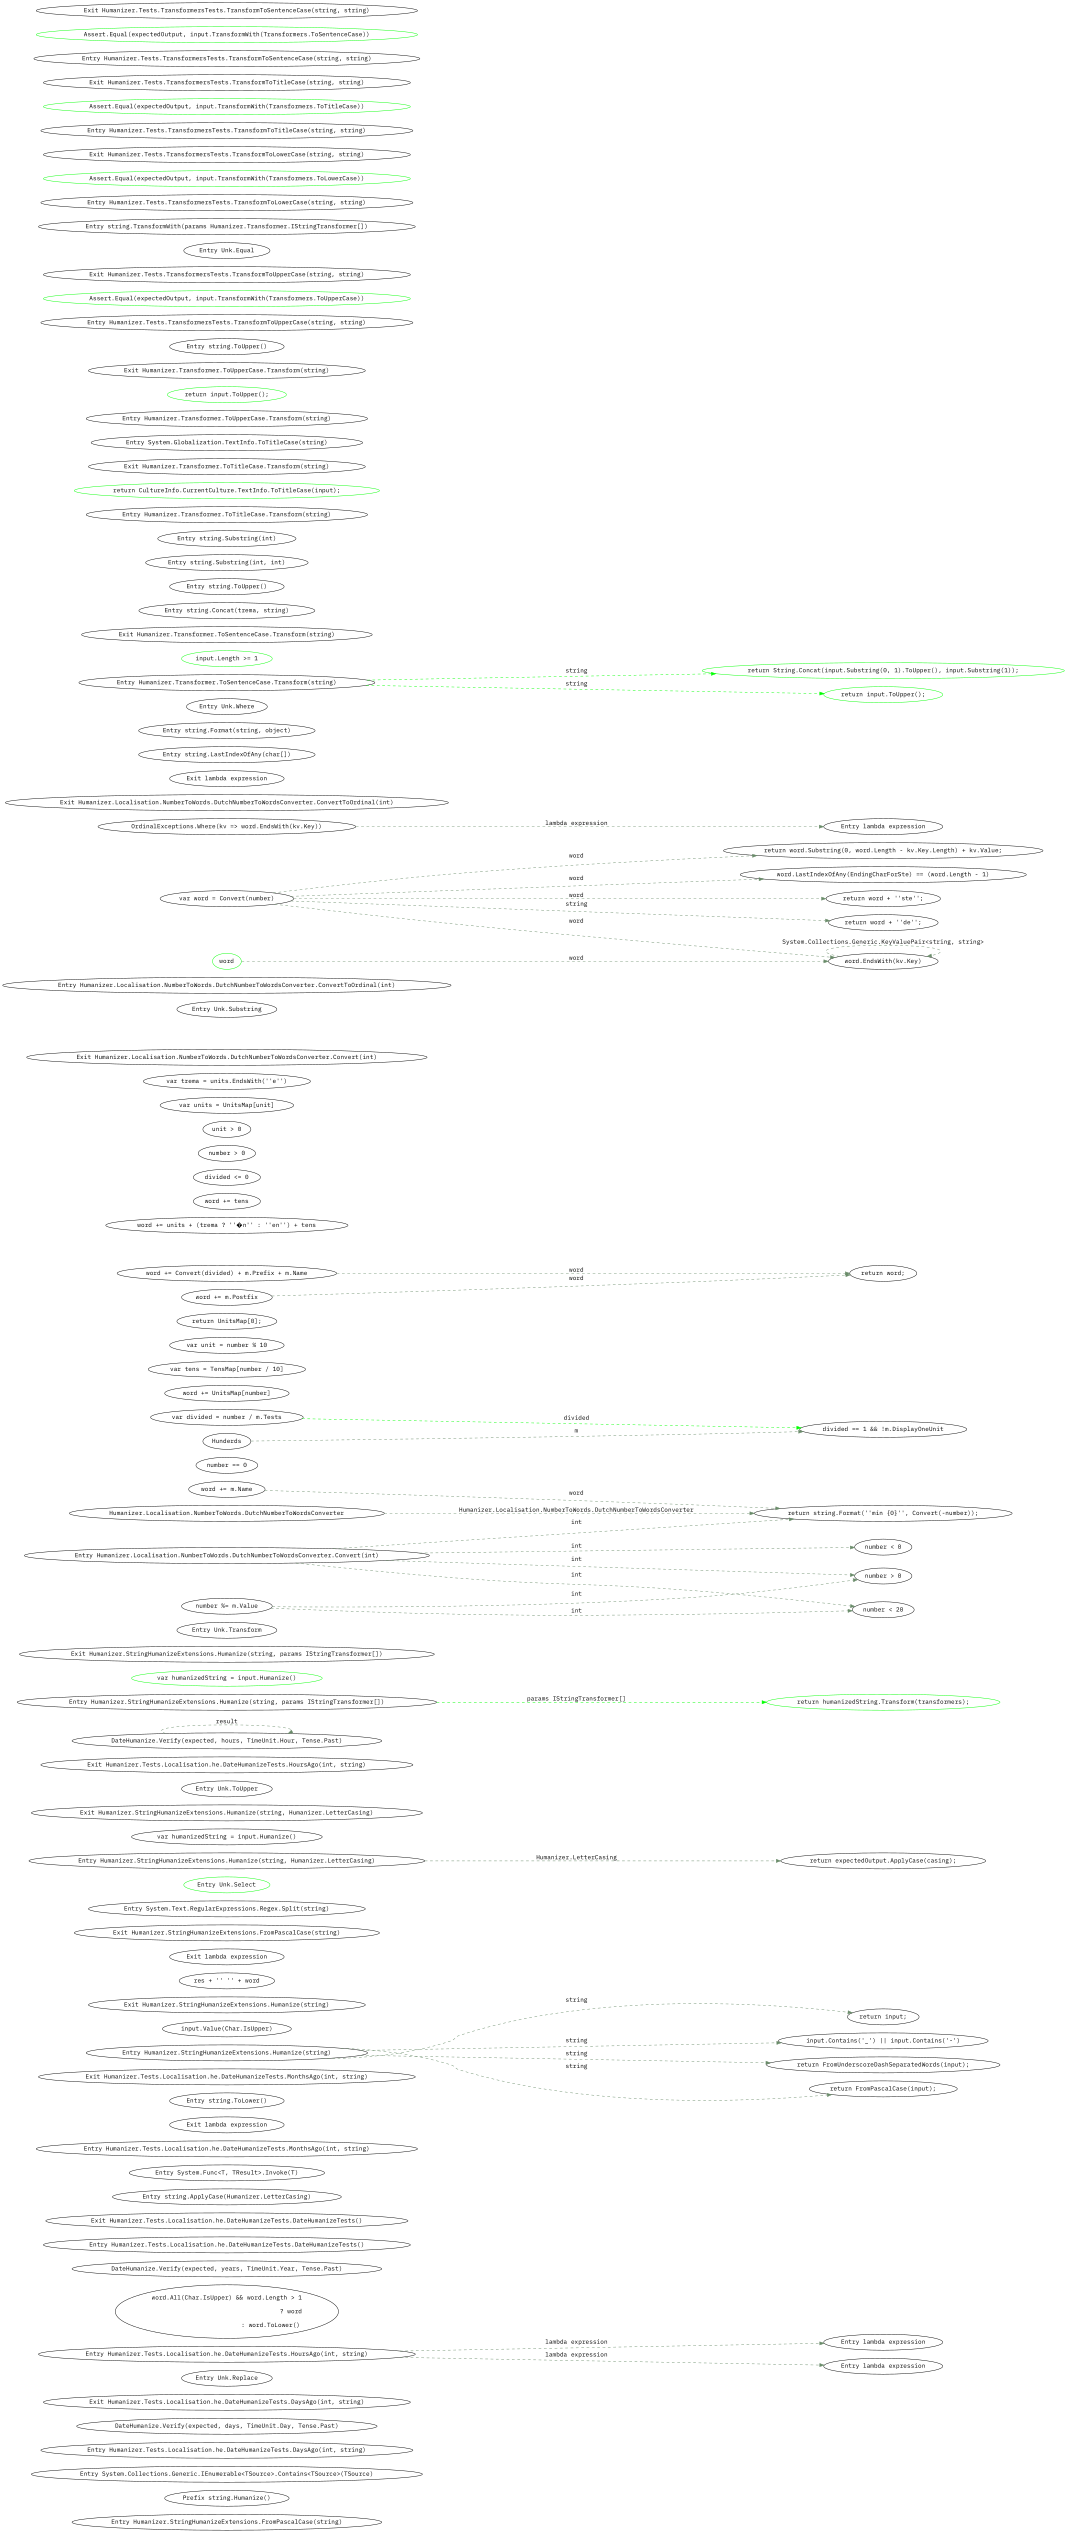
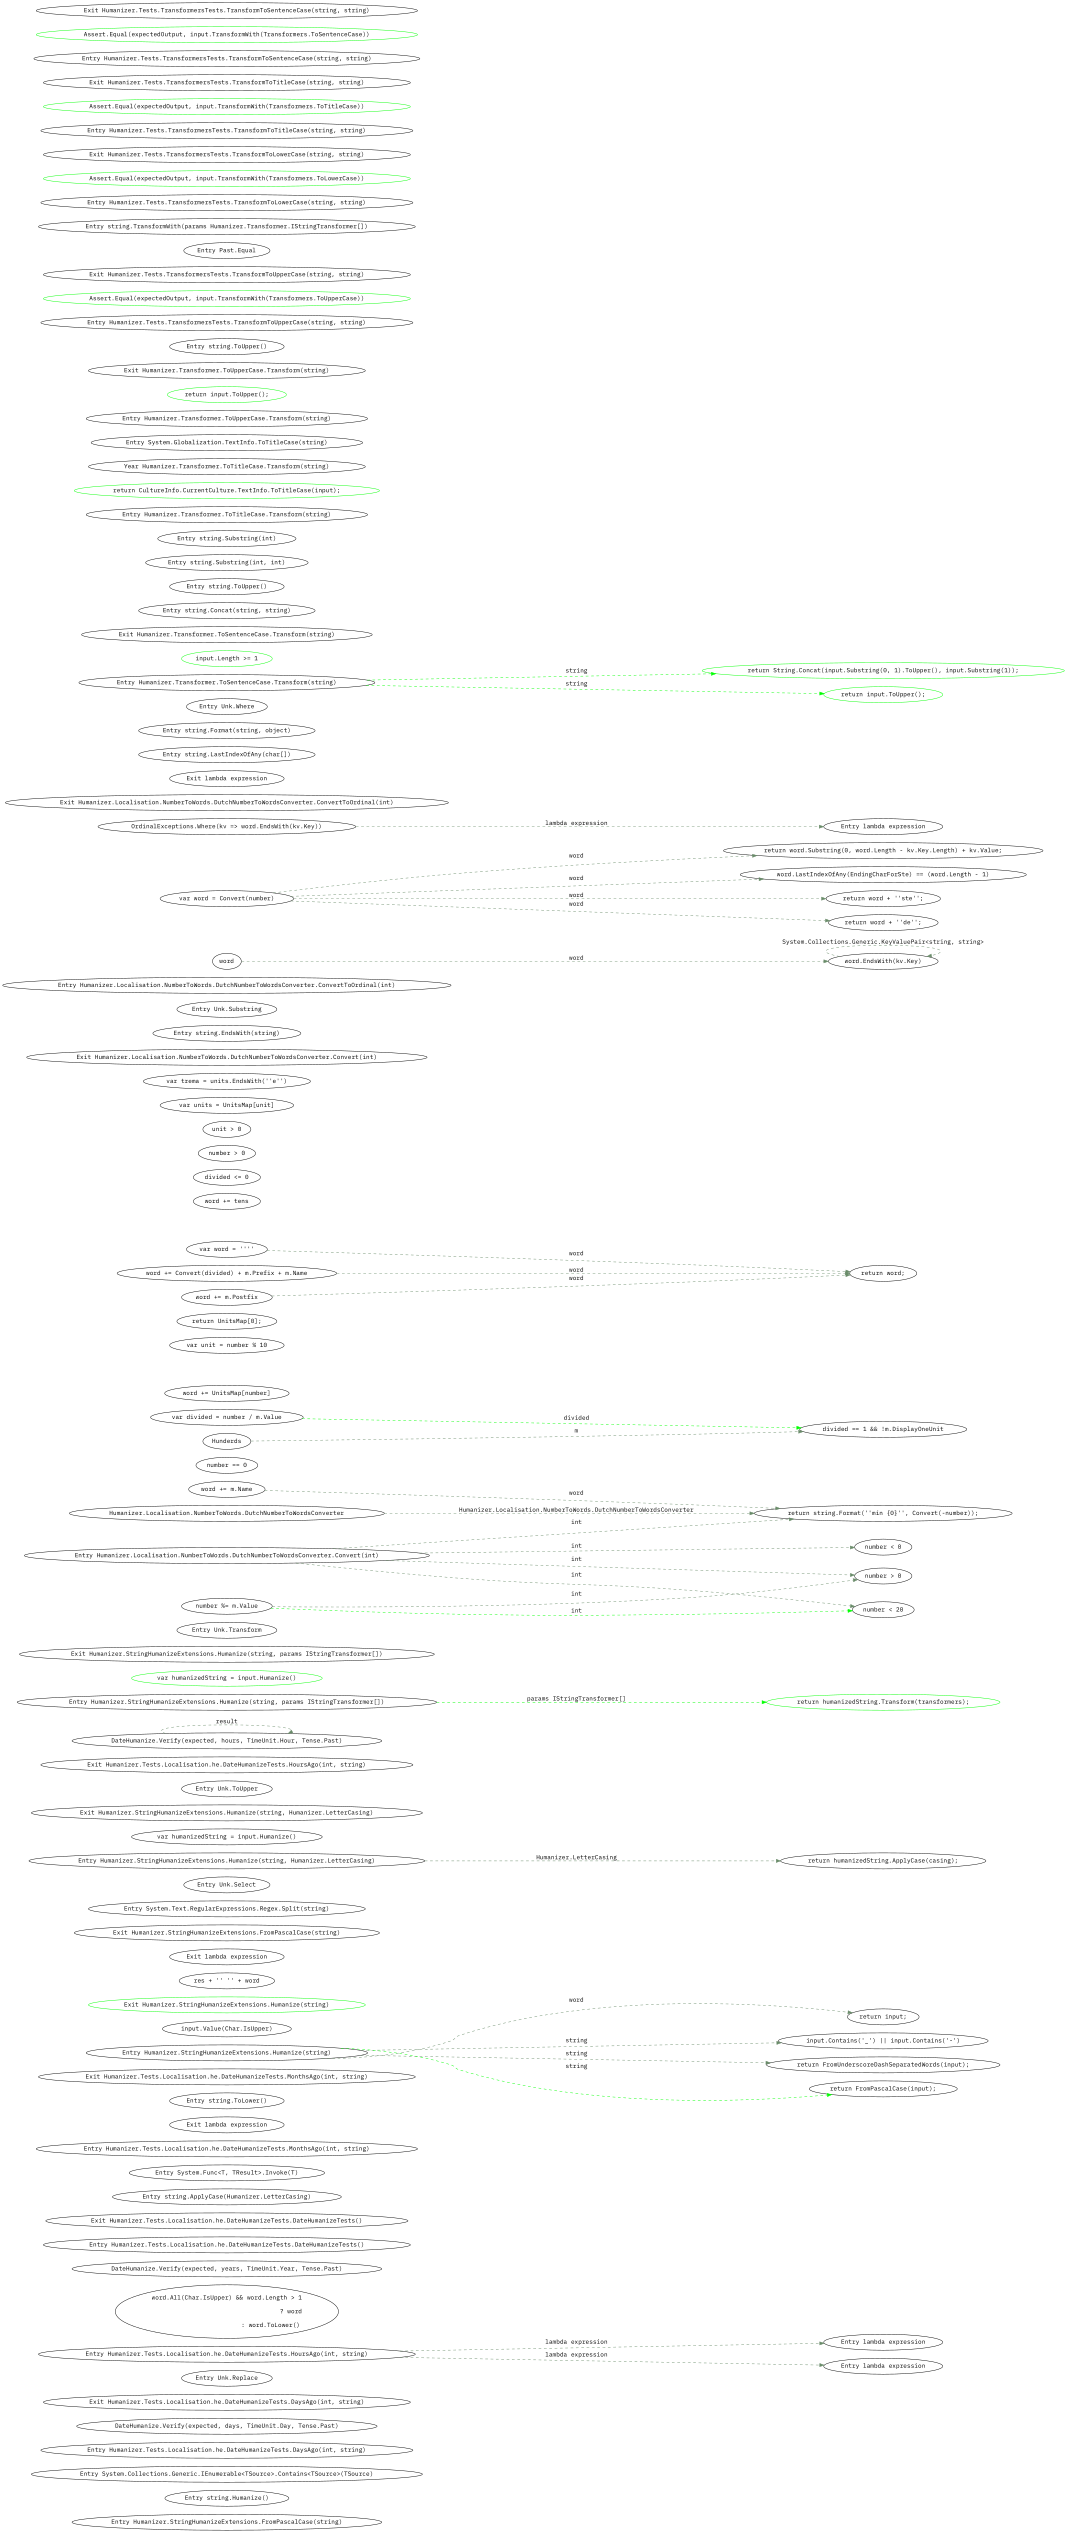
(227, 251) -> (227, 251)
(227, 467) -> (227, 467)
(227, 611) -> (227, 611)
(577, 904) -> (577, 904)
(552, 933) -> none
(227, 961) -> (227, 961)
none -> (227, 1033)
(227, 1225) -> none
none -> (227, 1249)
(227, 1369) -> none
(227, 1417) -> (227, 1417)
(559, 1615) -> (559, 1615)
(883, 1861) -> (883, 1861)
(227, 1885) -> (227, 1885)
(577, 2000) -> (577, 2000)
(227, 2005) -> (227, 2005)
(582, 2094) -> (582, 2094)
(227, 2498) -> (227, 2498)
